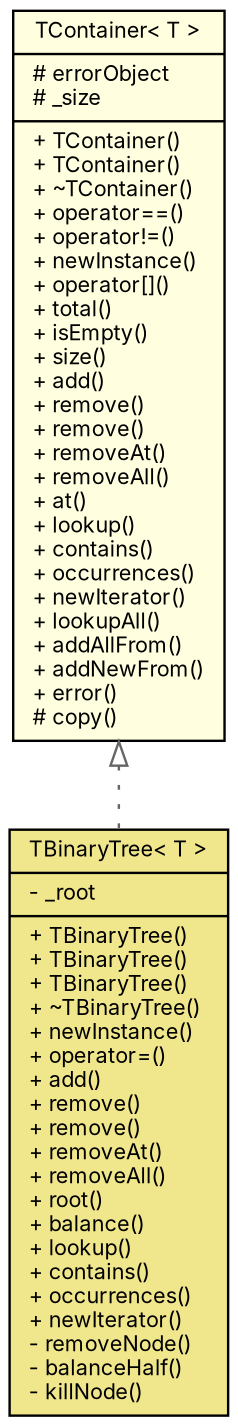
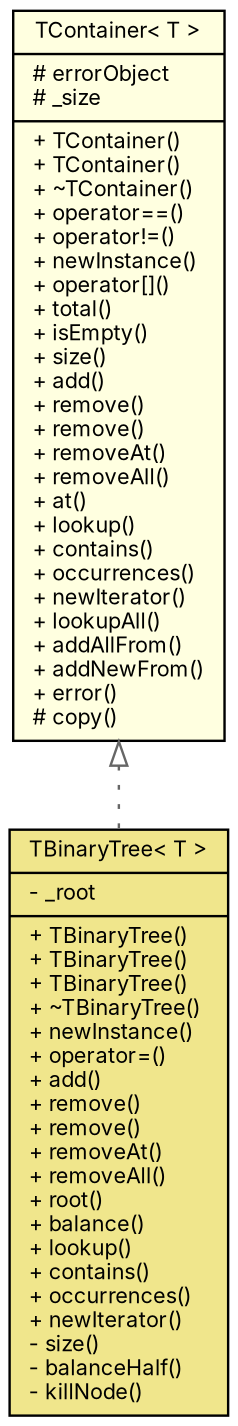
(110, 1345) -> (65, 1345)
